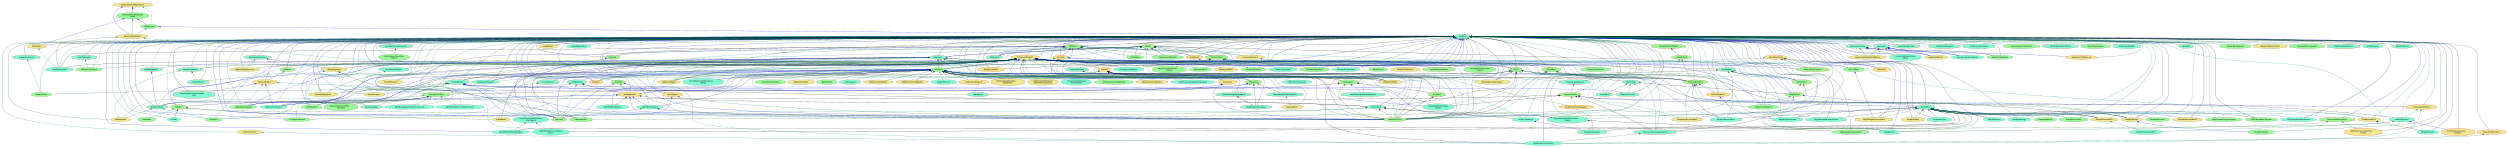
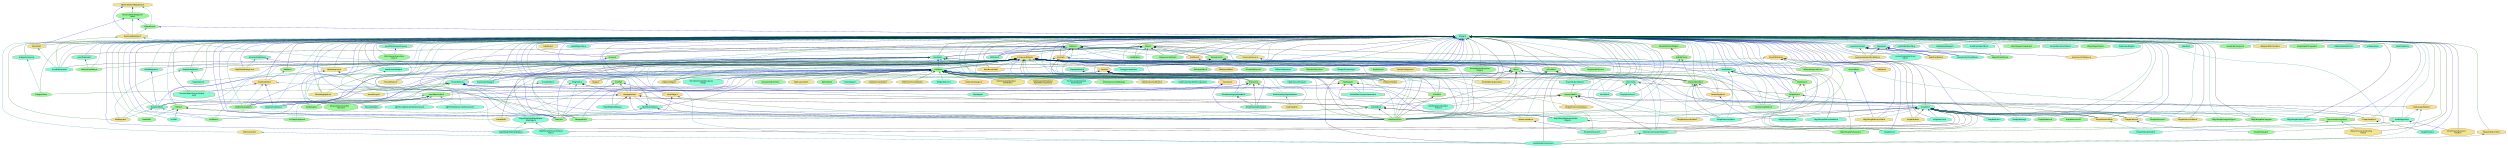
(1169, 70) -> none
(640, 101) -> (640, 100)
(1526, 120) -> (1526, 120)
